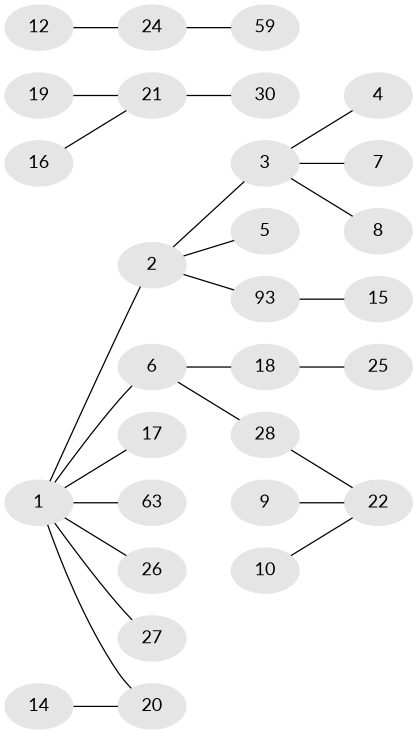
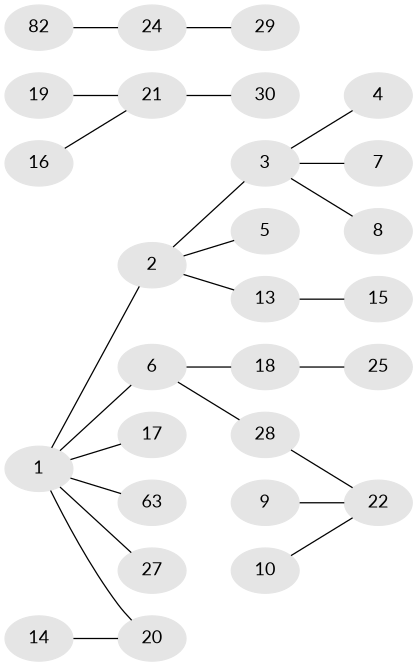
(39, 28) -> (39, 28)
(265, 28) -> (265, 28)
(265, 299) -> (265, 299)
(152, 571) -> none
